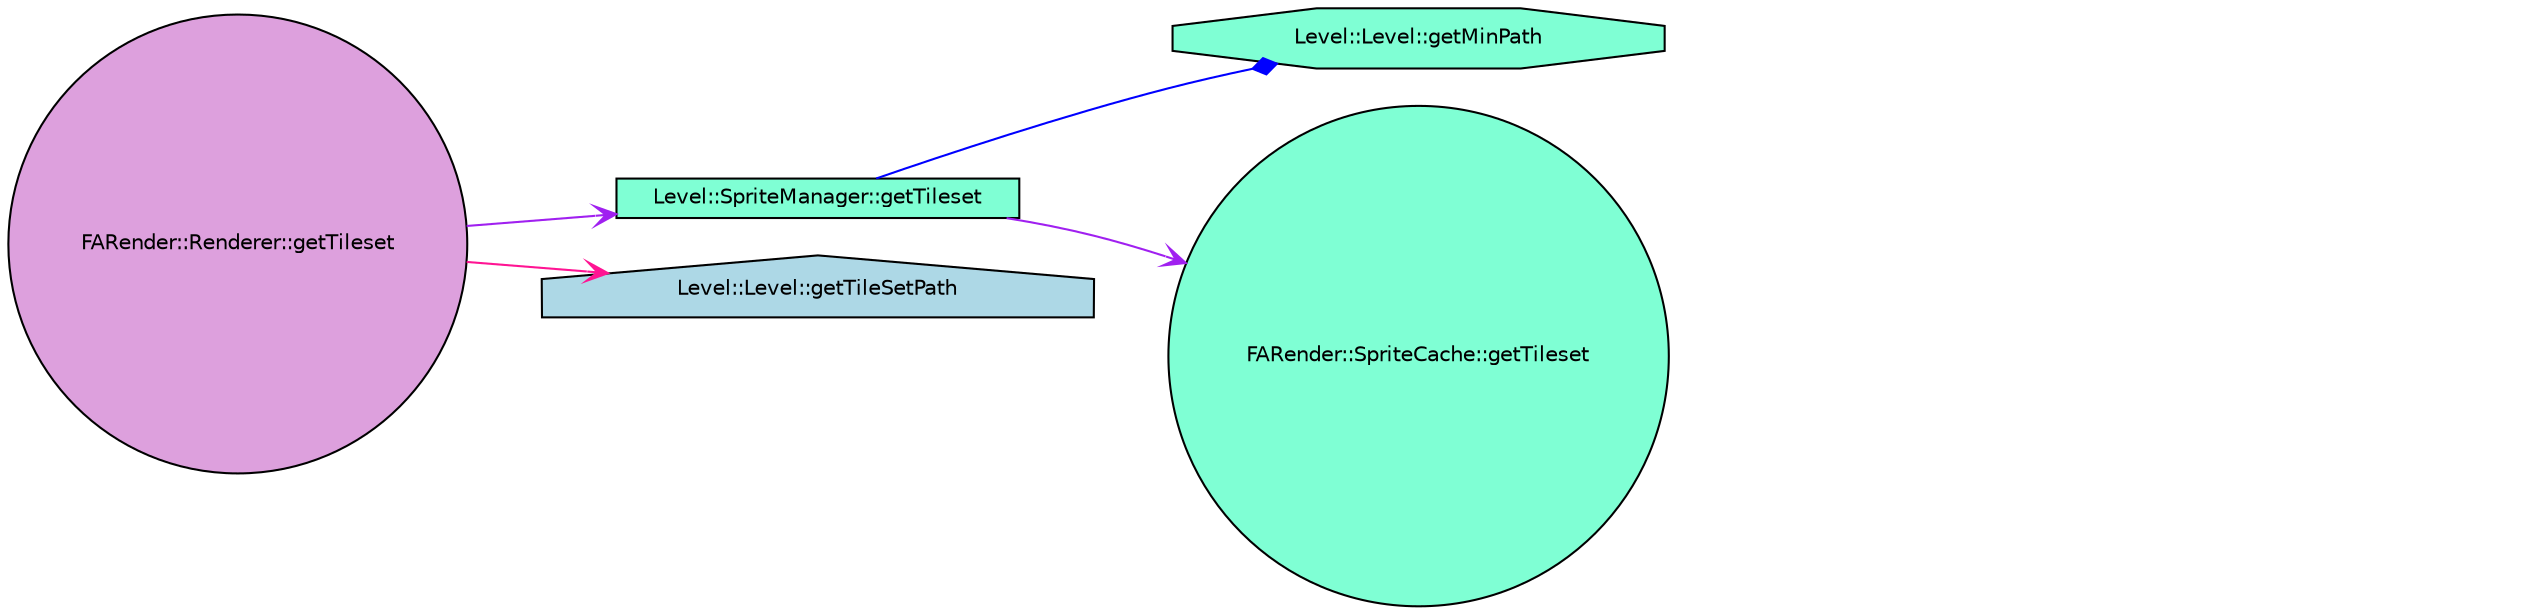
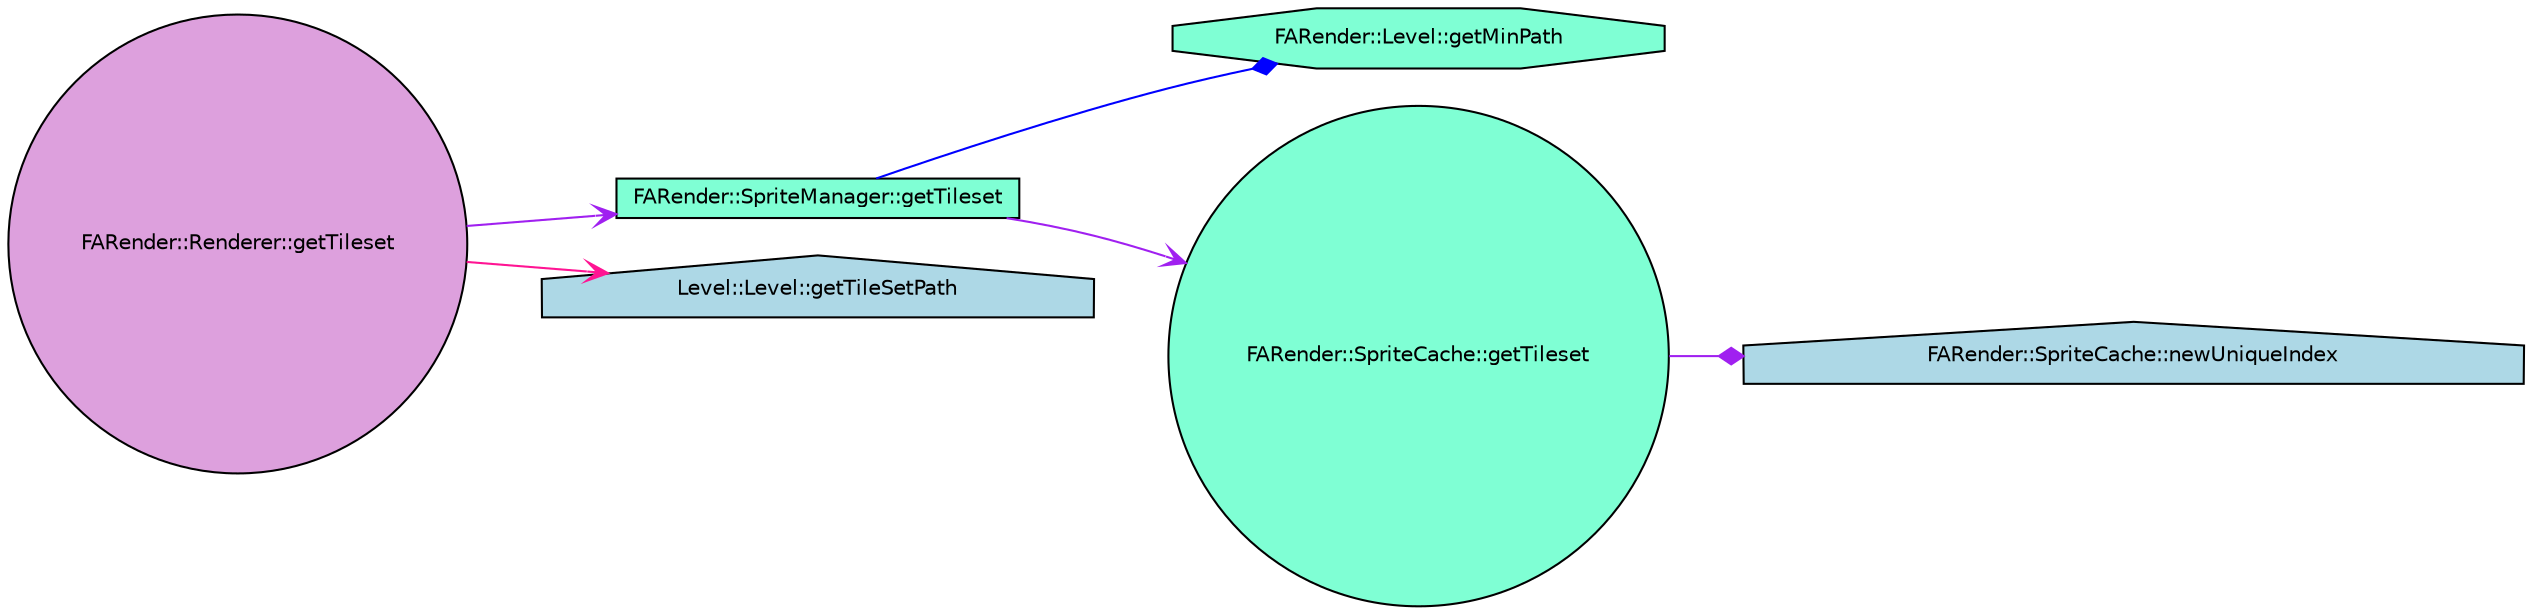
(1419, 38) -> (1419, 38)
(818, 198) -> (818, 198)
none -> (2134, 356)
